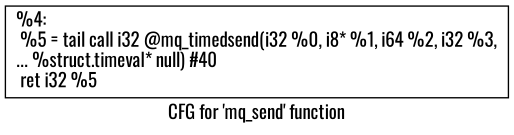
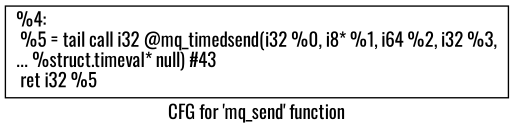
(117, 61) -> (117, 61)
